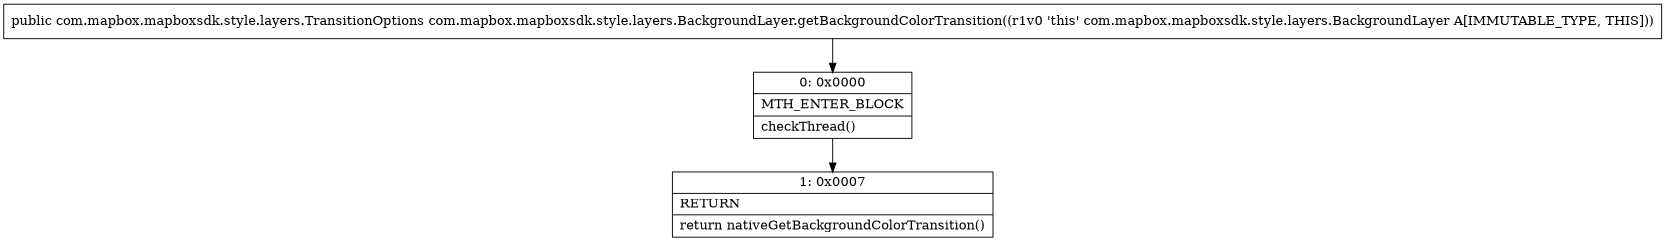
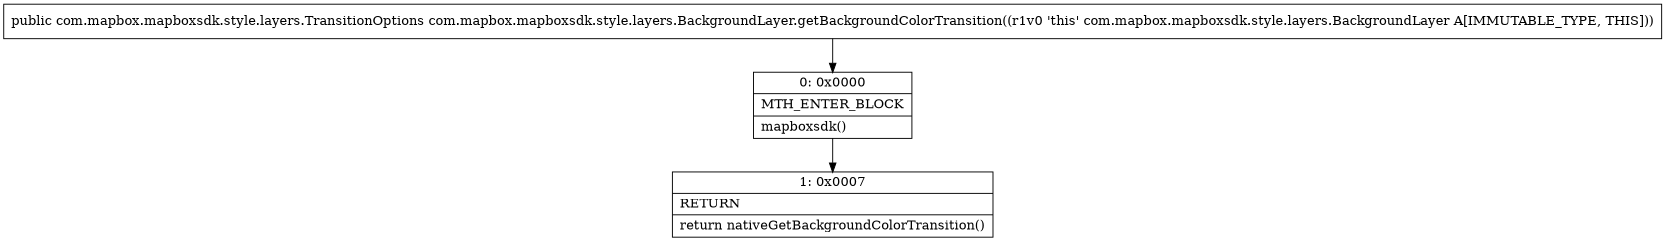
(808, 127) -> (804, 127)
